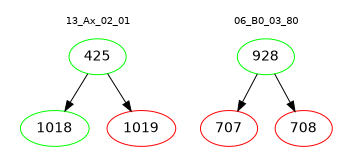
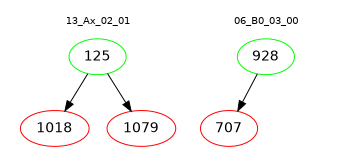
(266, 21) -> (266, 21)
(98, 57) -> (98, 57)
(55, 128) -> (55, 128)
(141, 128) -> (141, 128)
(304, 128) -> none
